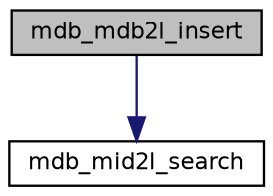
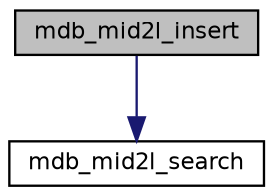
(137, 33) -> (137, 33)
